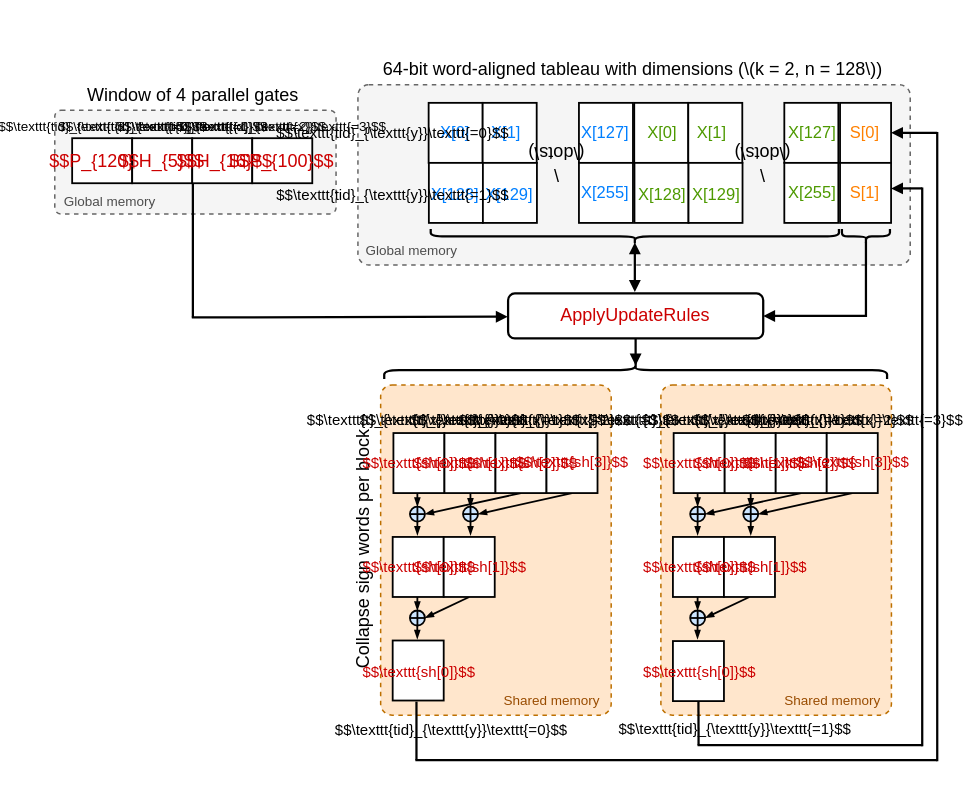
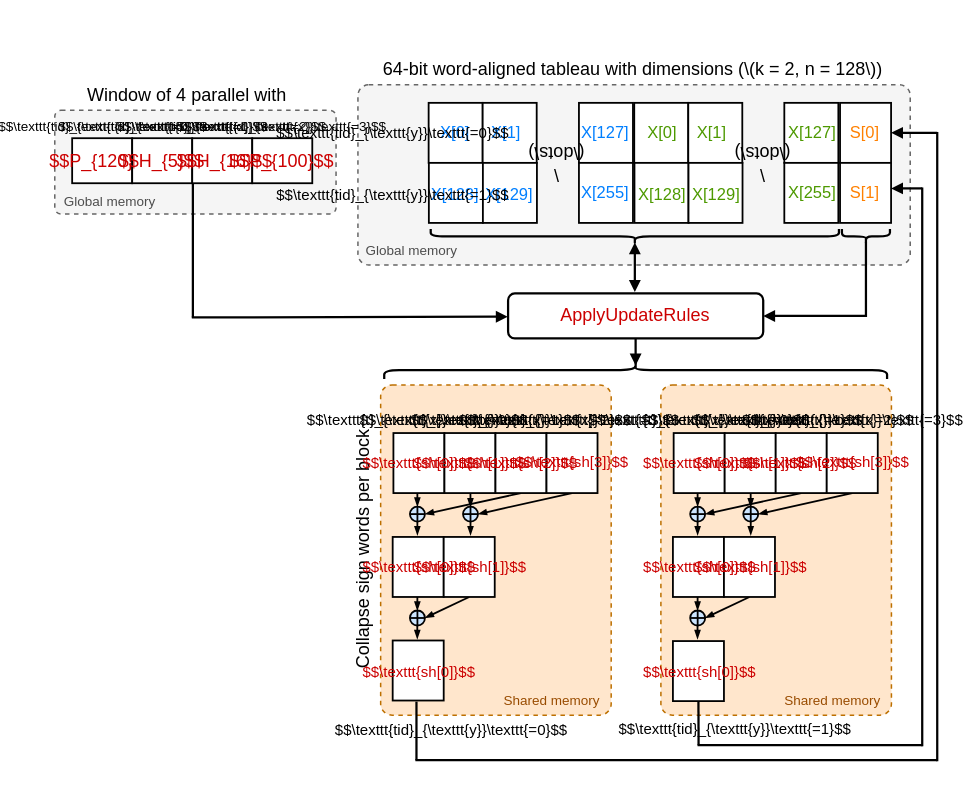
(200, 96) -> (193, 96)
